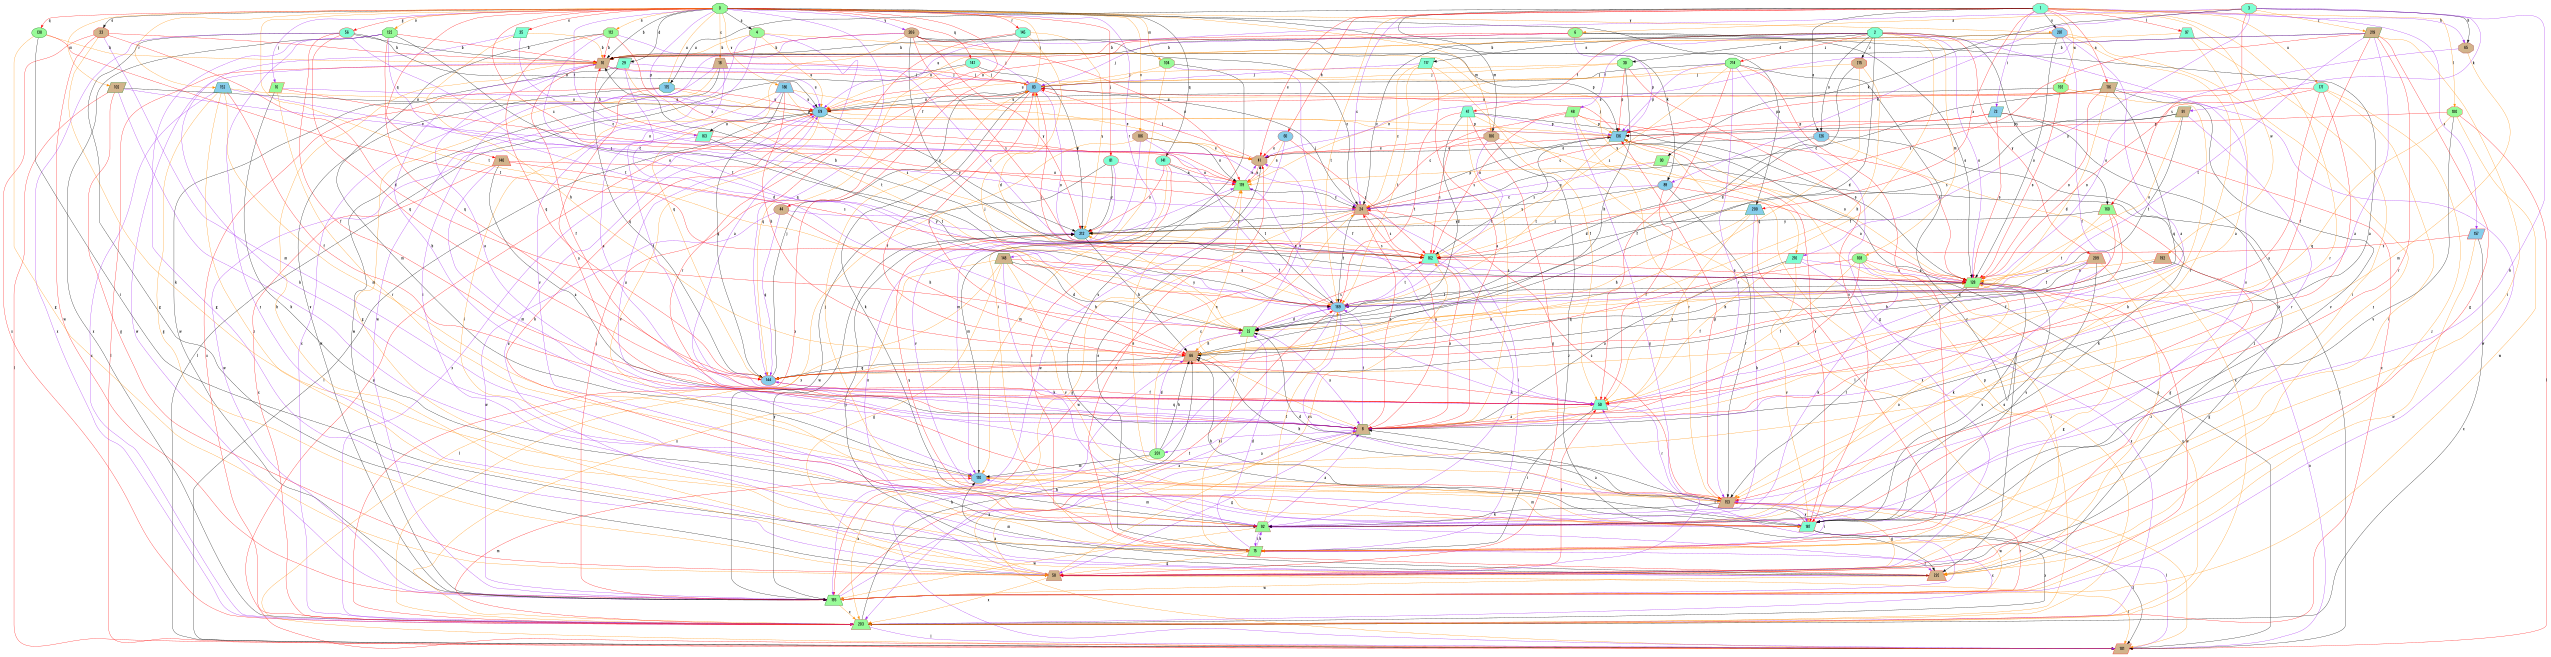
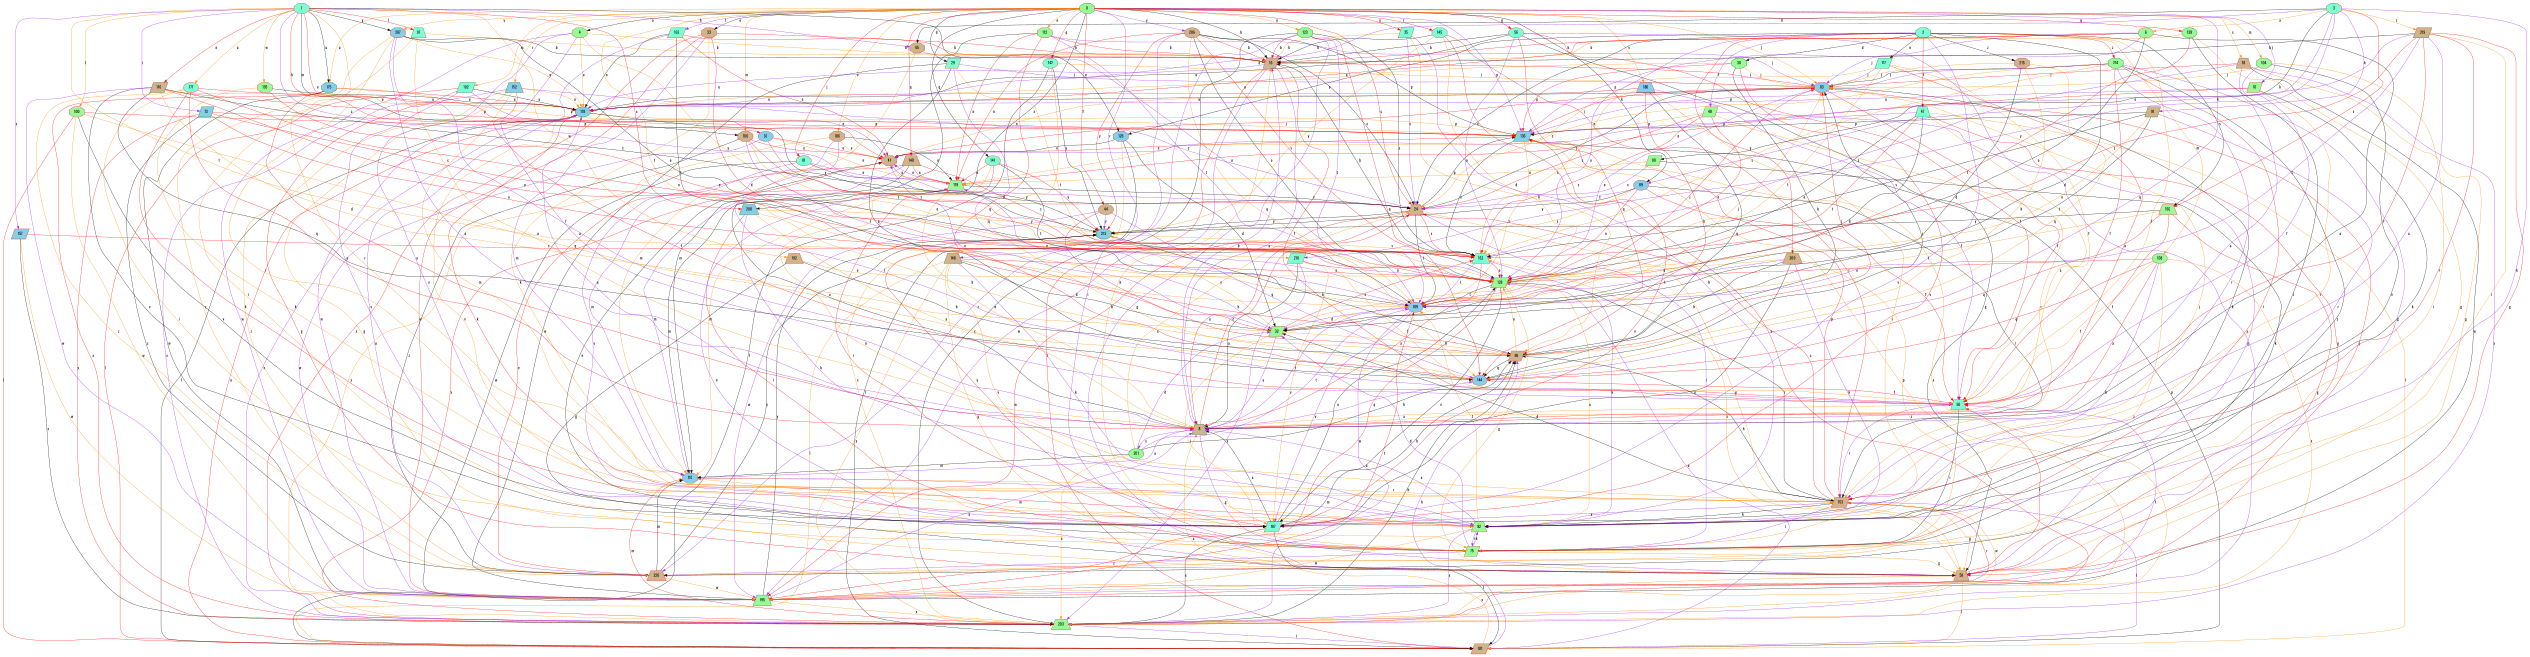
(117, 88) -> (466, 88)
(777, 117) -> (619, 58)
